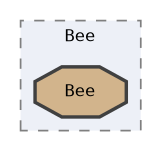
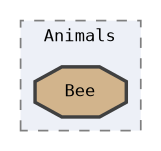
(81, 37) -> (81, 37)
